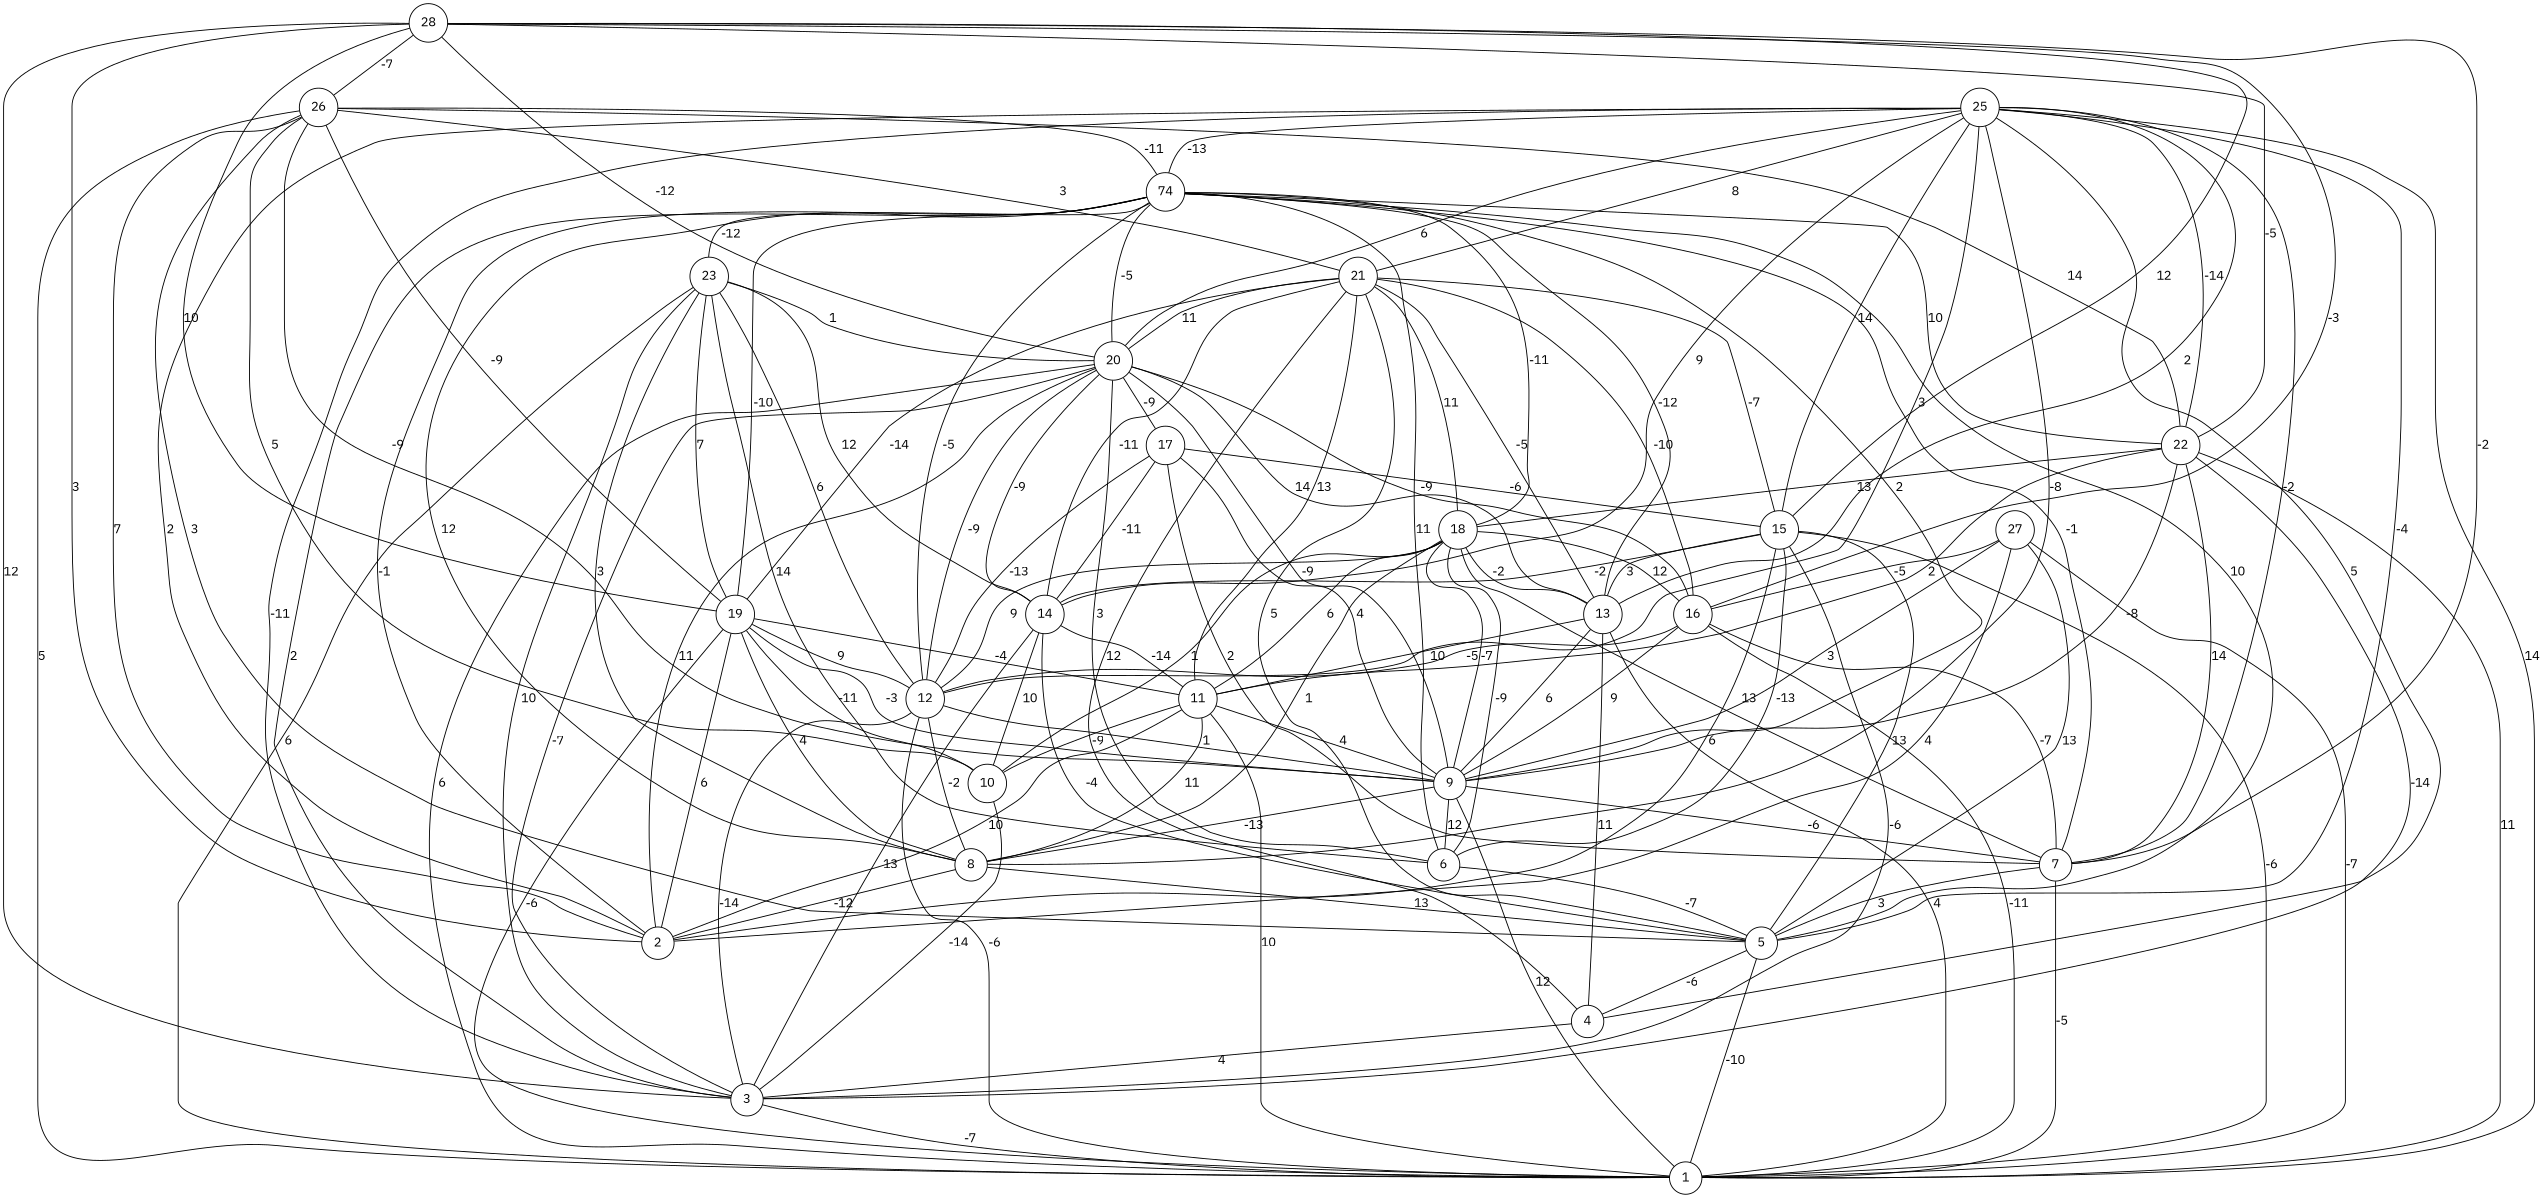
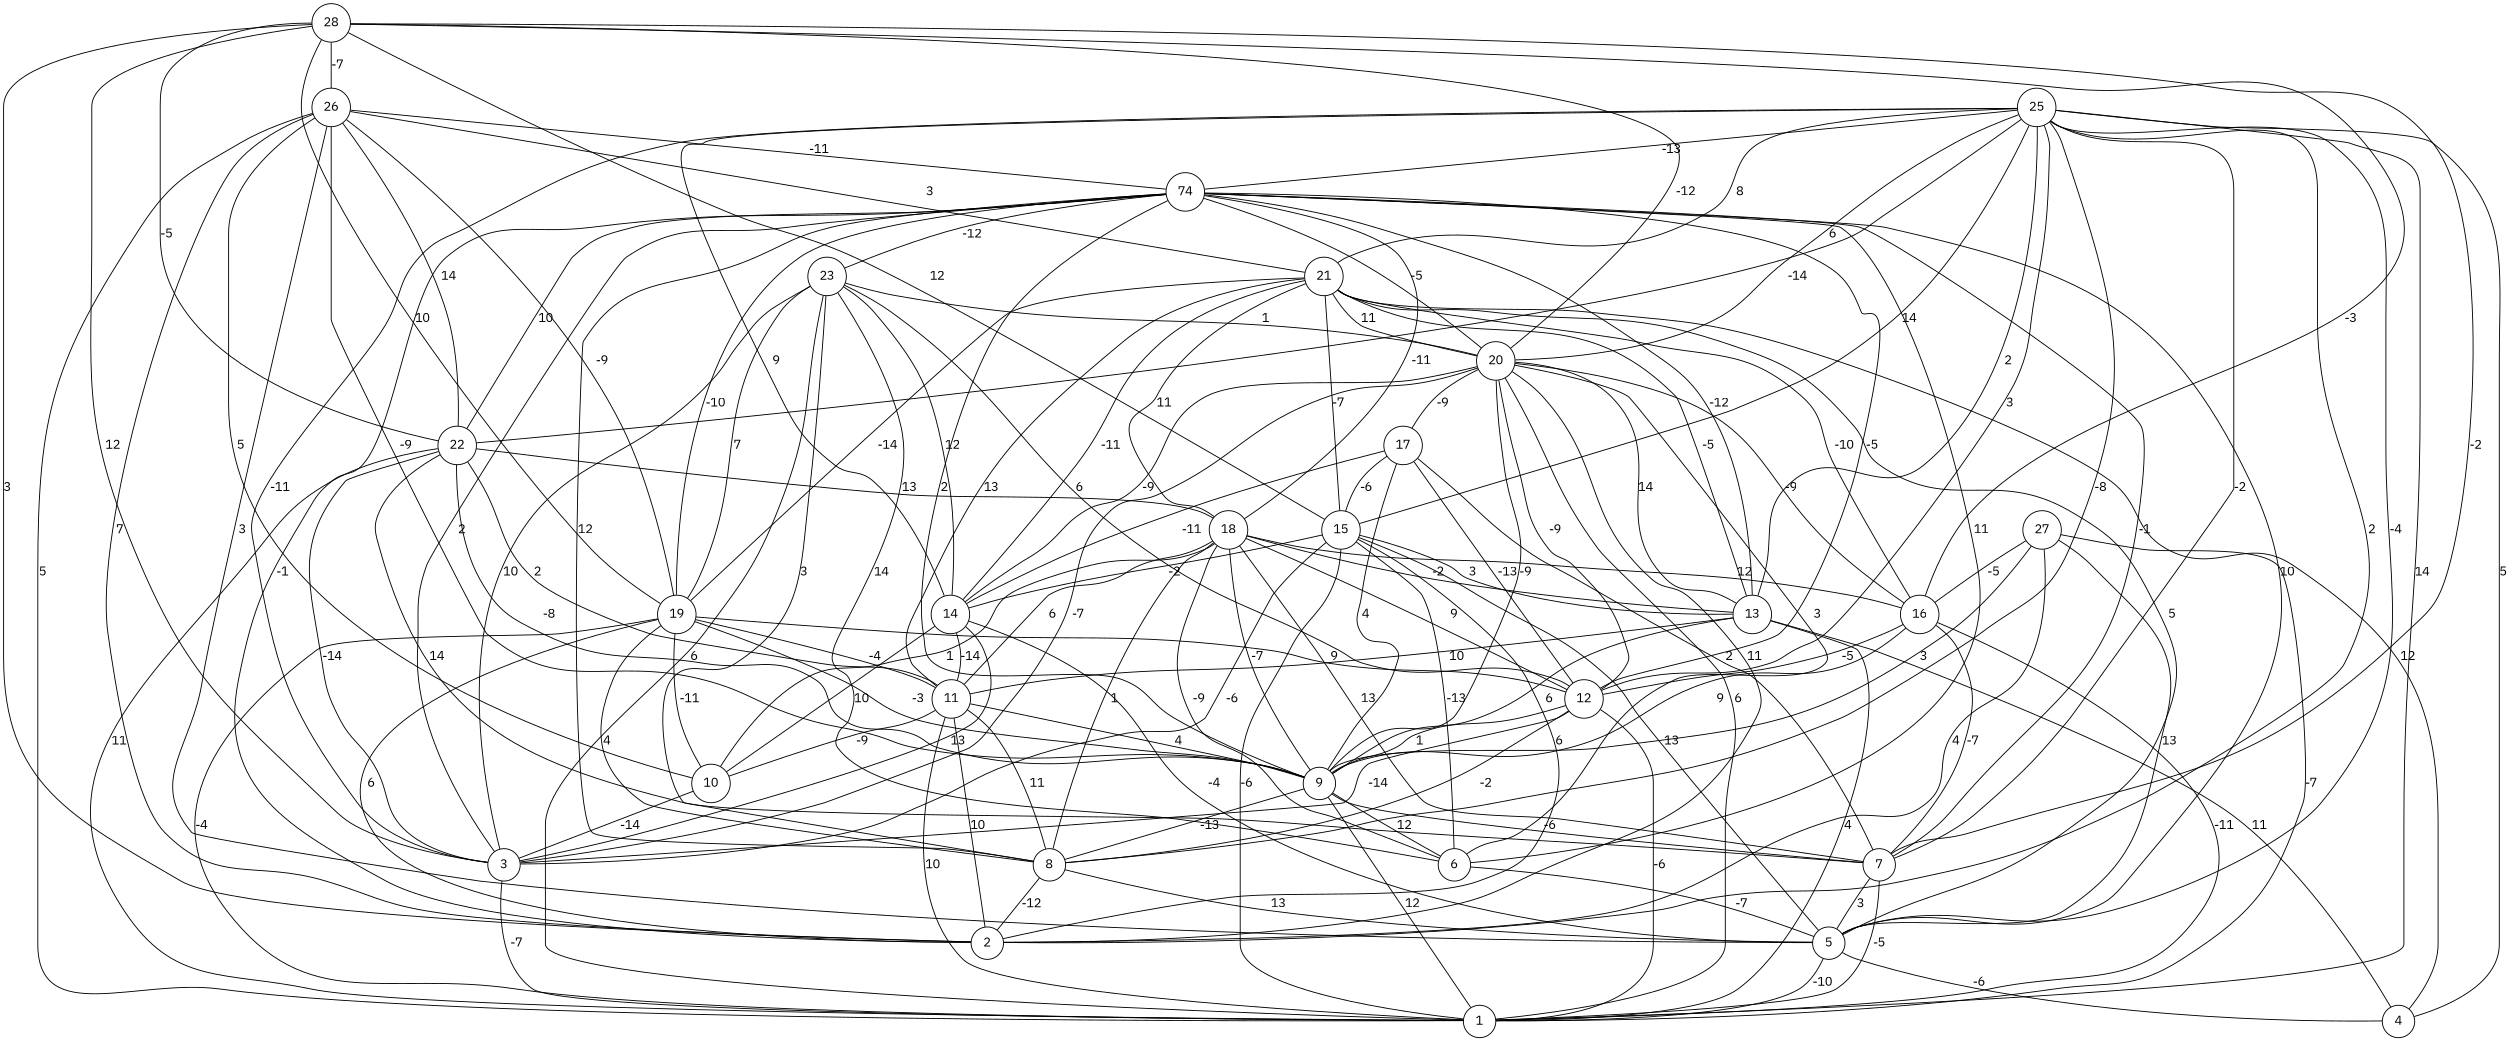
(532, 904) -> (202, 826)
(1167, 1061) -> none
